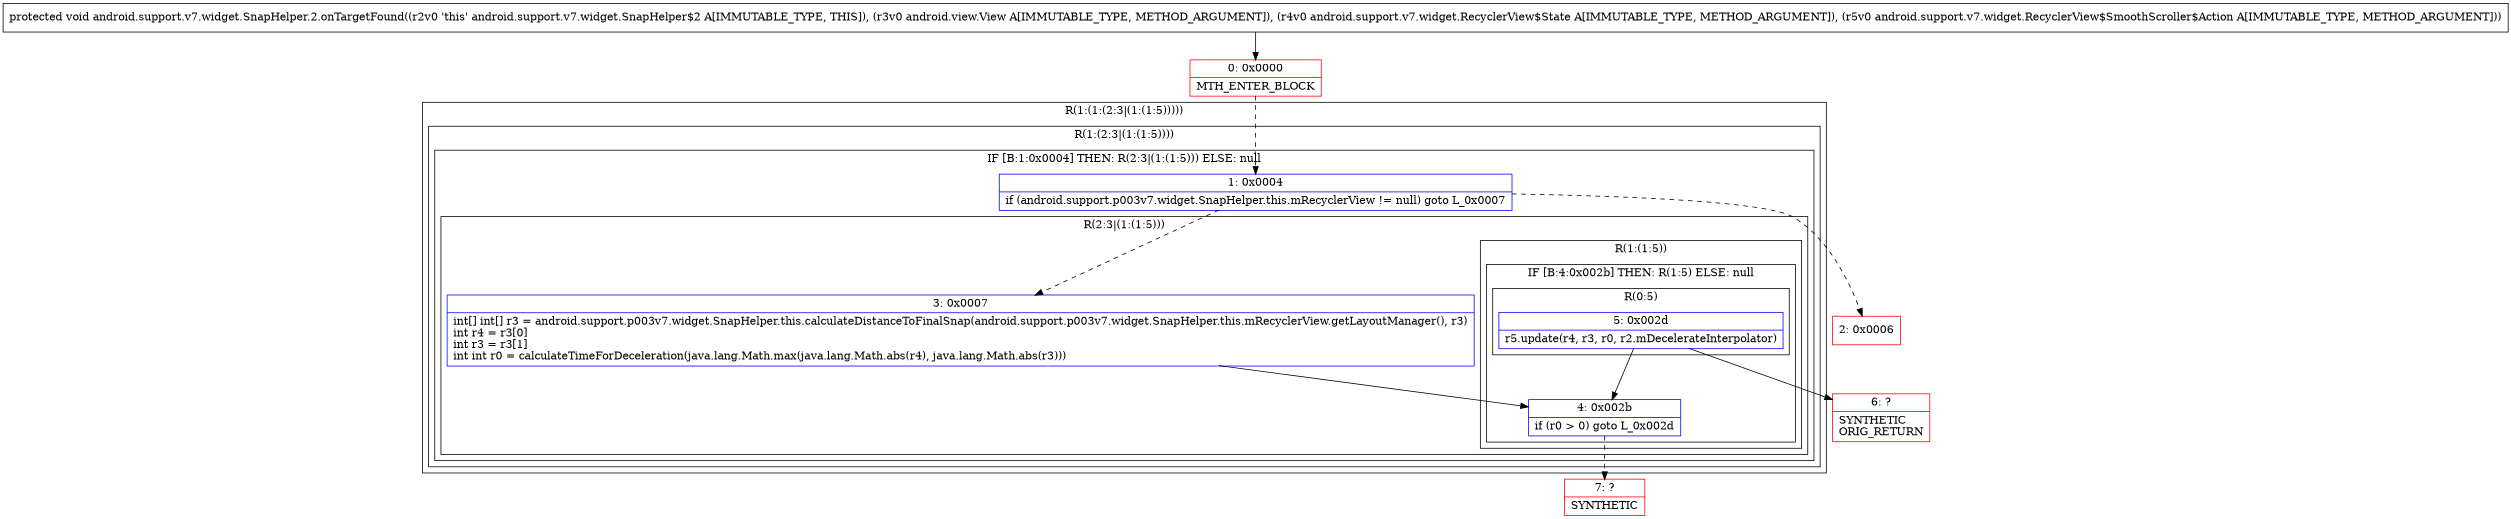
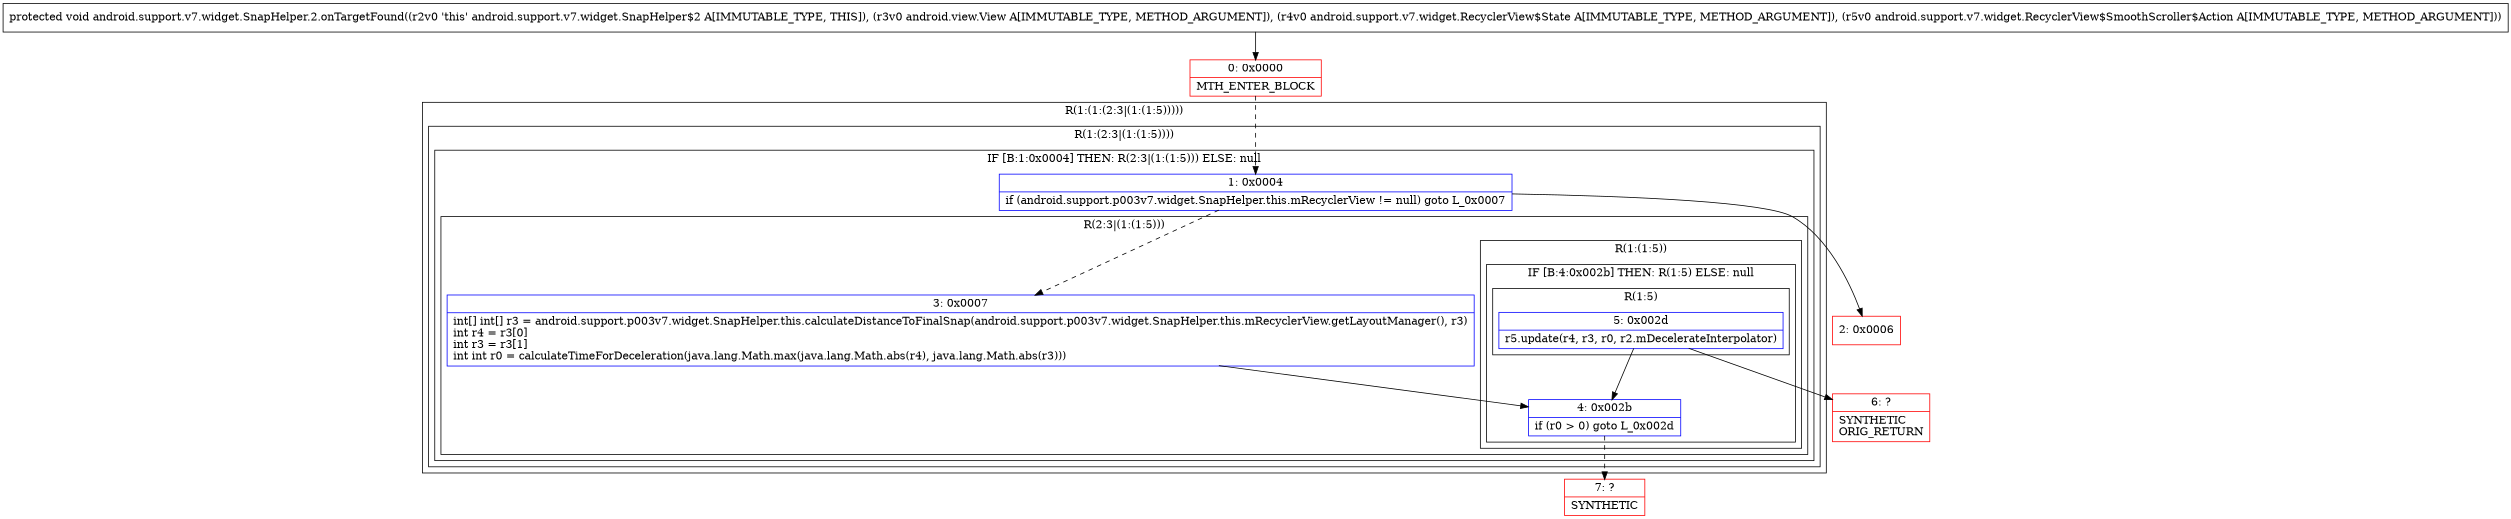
(1711, 202) -> (1711, 202)
(1641, 297) -> (1641, 297)
